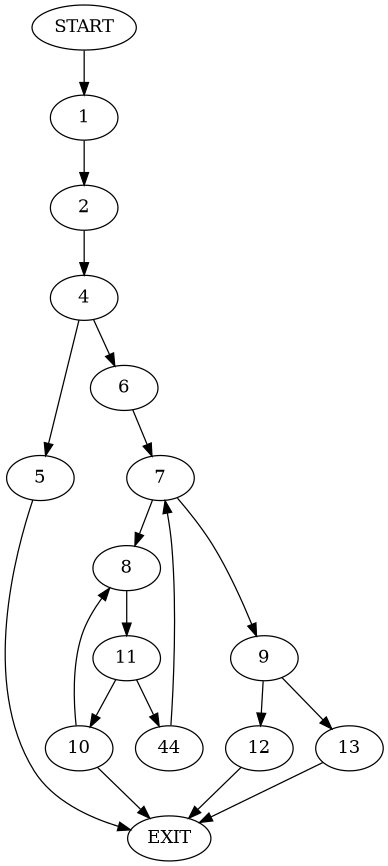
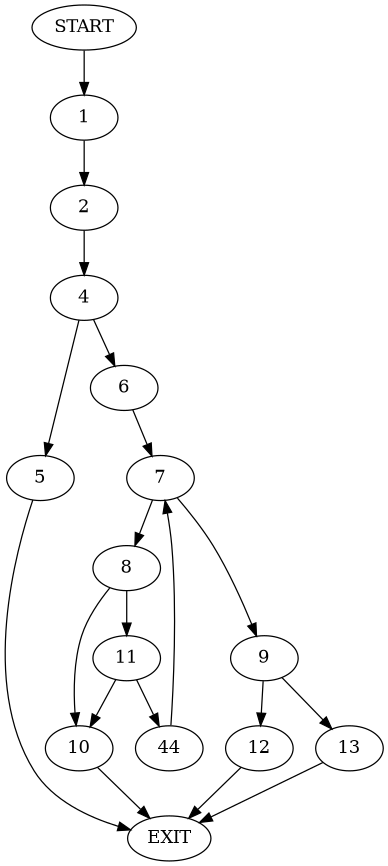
(76, 659) -> (79, 647)
